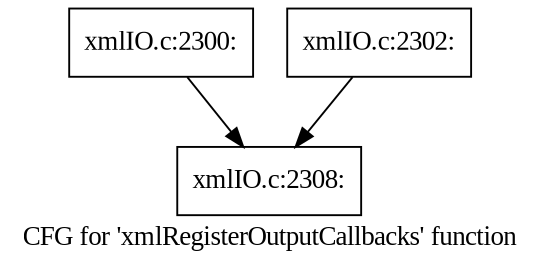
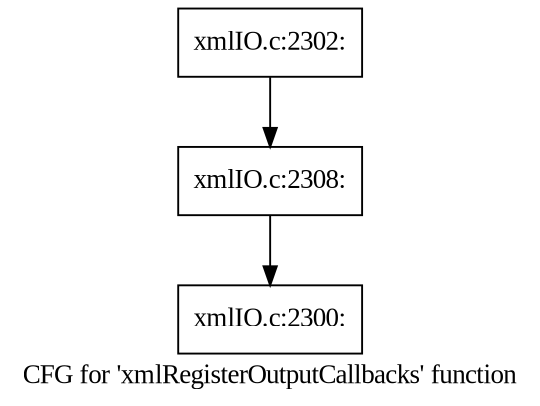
(209, 104) -> (270, 241)
